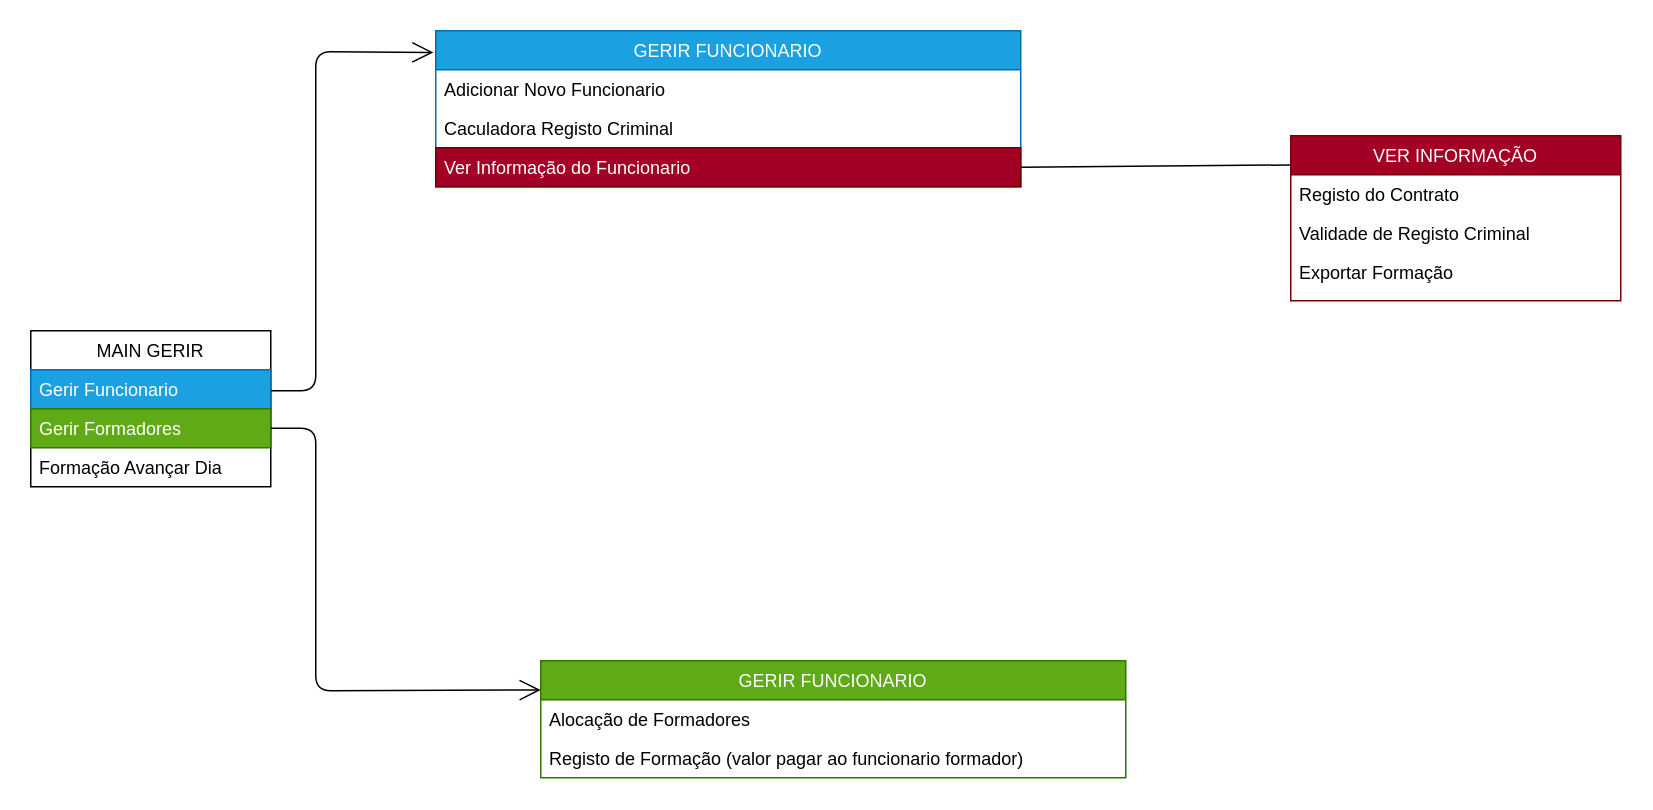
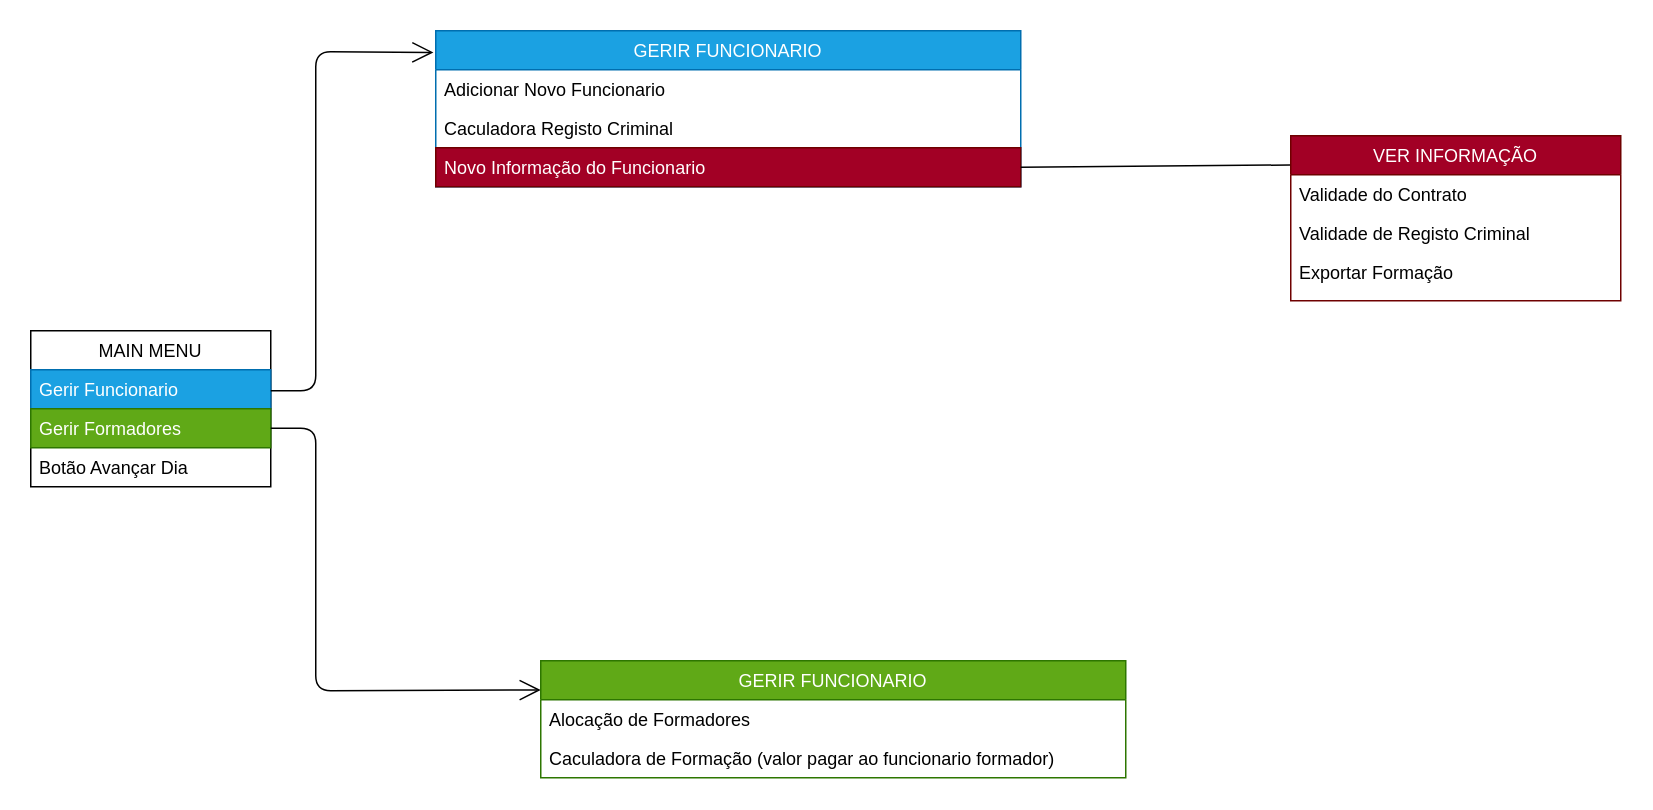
(578, 168) -> (584, 168)
(1388, 195) -> (1390, 195)
(150, 351) -> (150, 351)
(133, 468) -> (118, 468)
(811, 759) -> (826, 759)
